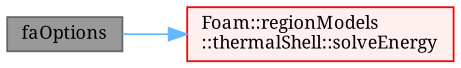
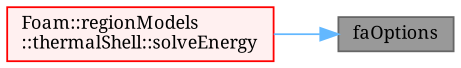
(145, 34) -> (297, 34)
